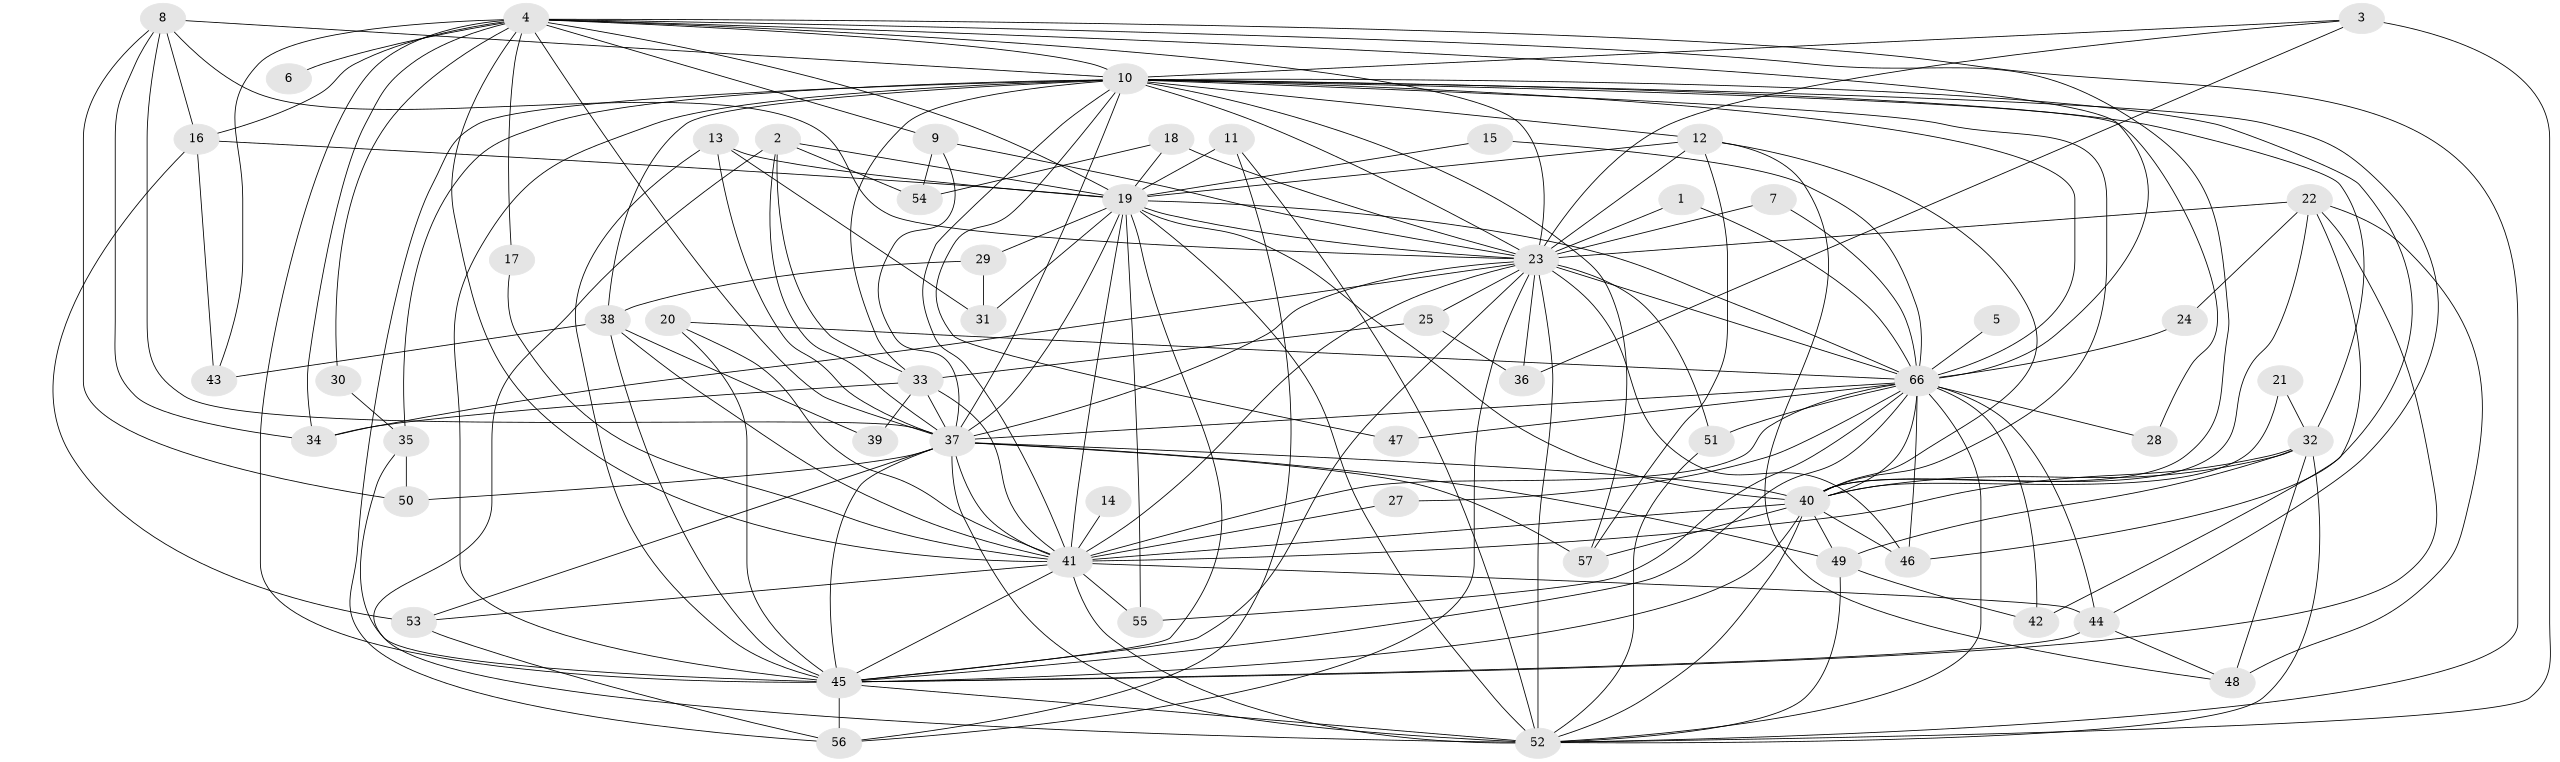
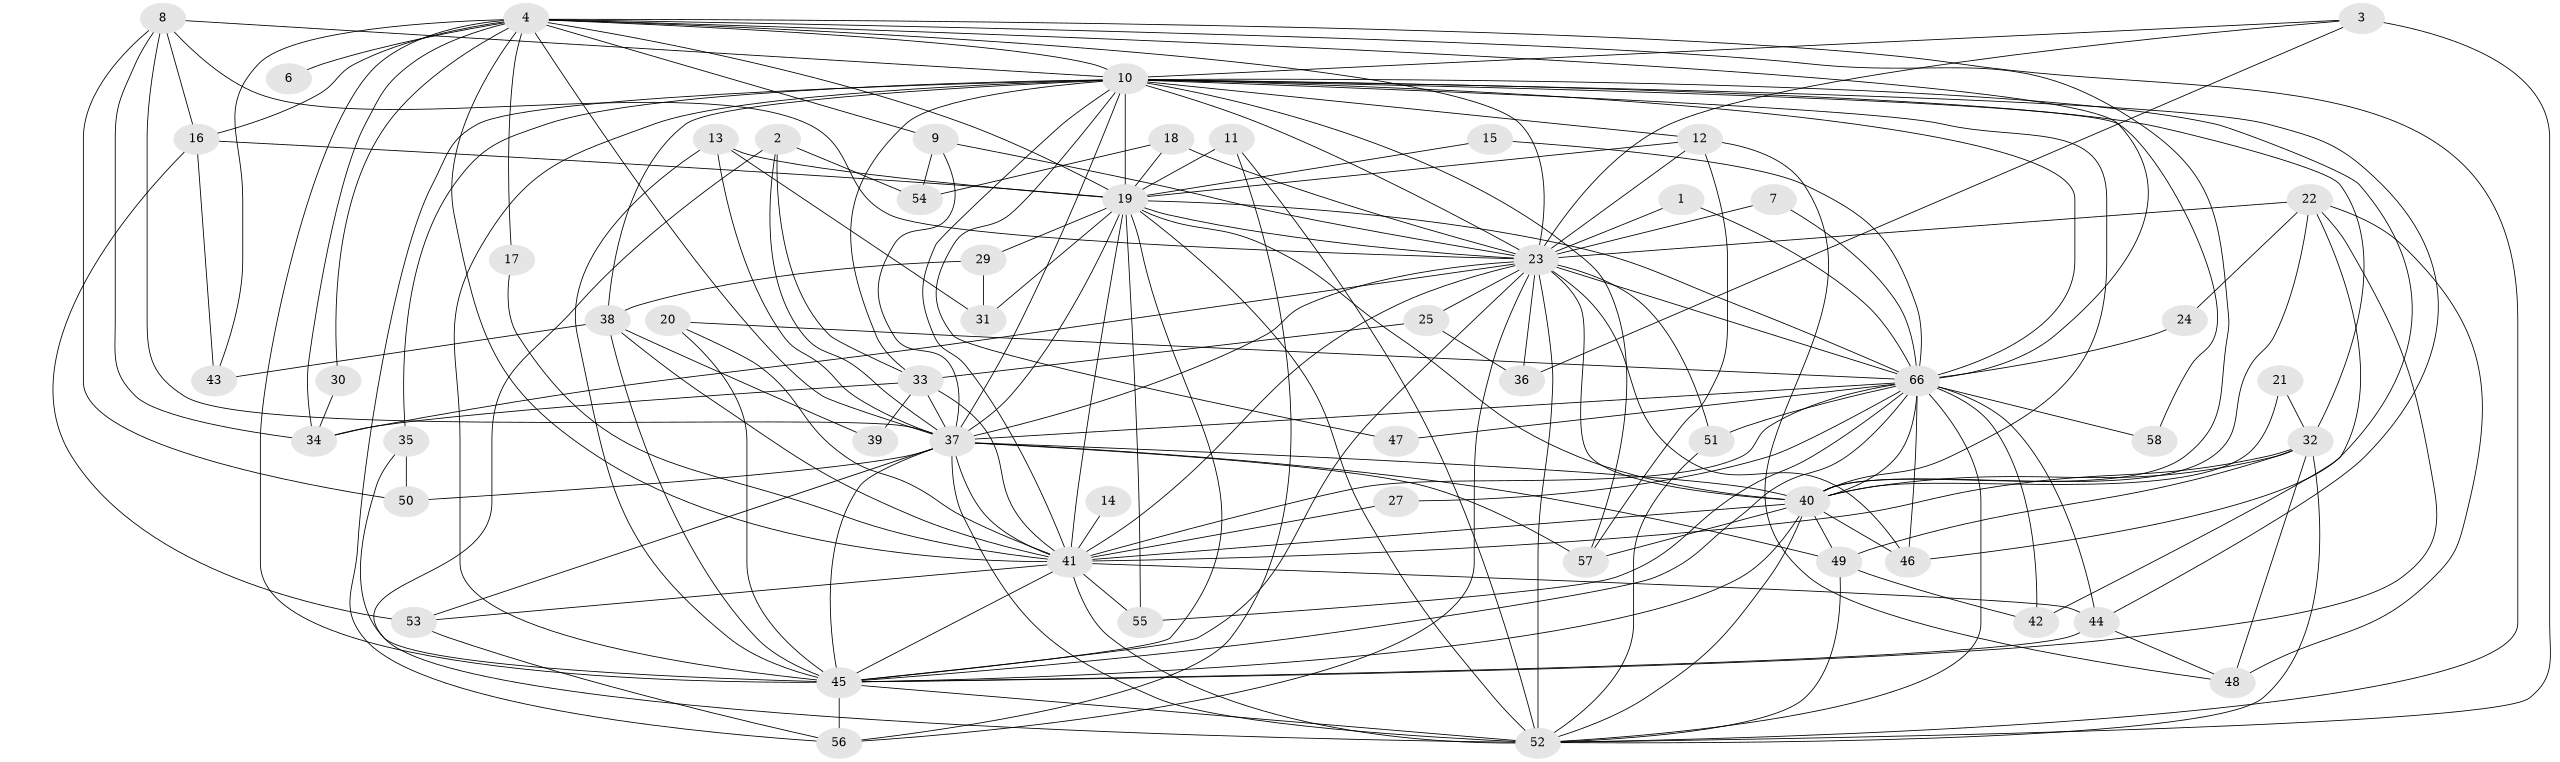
(944, 168) -> (1125, 139)
(2013, 286) -> (1586, 449)
(1997, 320) -> none
(369, 408) -> (326, 411)
(2155, 441) -> (2155, 441)
